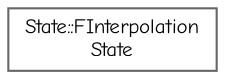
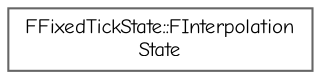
(113, 40) -> (160, 40)
